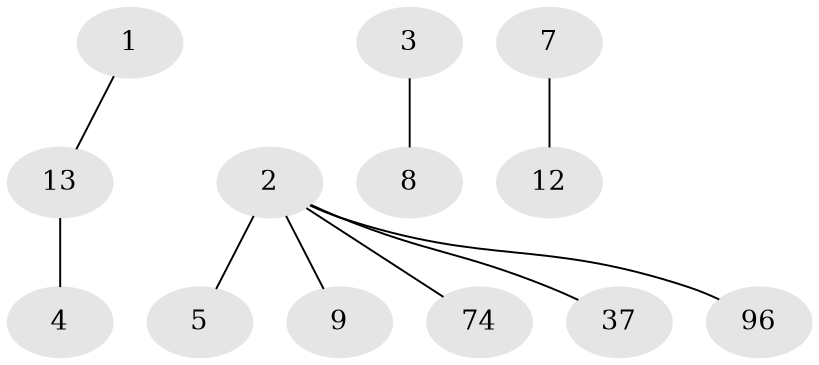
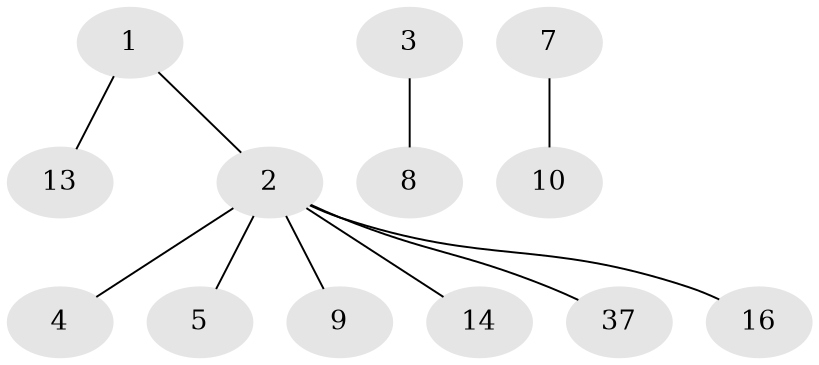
none -> (200, 112)
(549, 183) -> (549, 183)
(60, 253) -> (165, 253)
(480, 322) -> (480, 322)
(759, 322) -> (759, 322)
